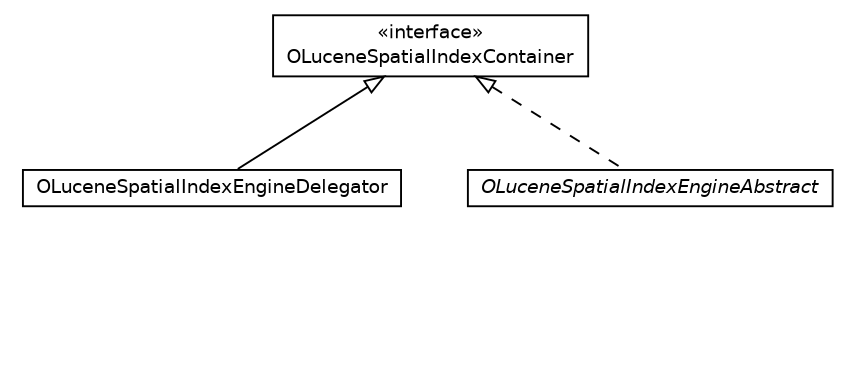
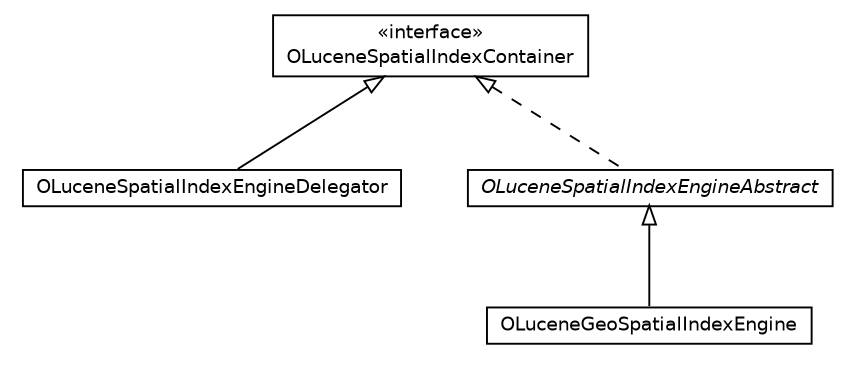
none -> (649, 325)
